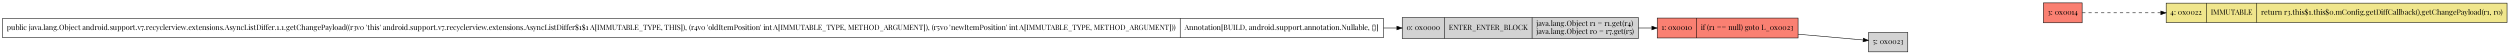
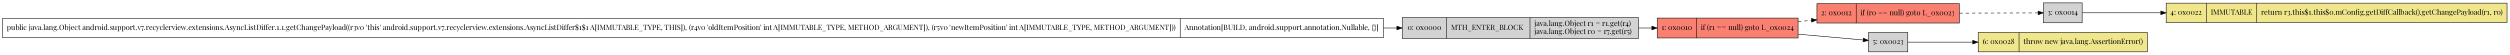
none -> (1888, 13)
(2063, 13) -> (2063, 13)
(2121, 13) -> (2121, 13)
(1488, 28) -> (1487, 28)
(1747, 28) -> (1747, 28)
none -> (2063, 42)
